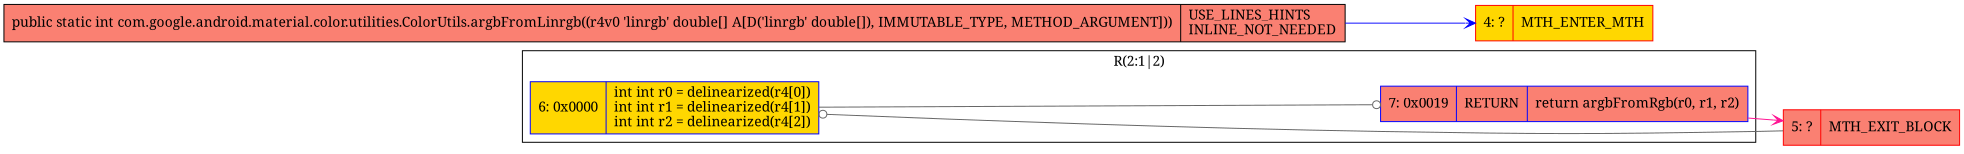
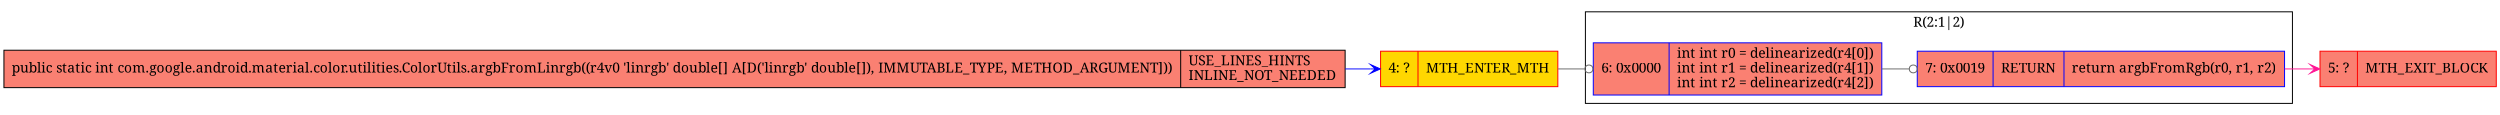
(675, 108) -> (1738, 69)
(1305, 130) -> (1572, 69)
